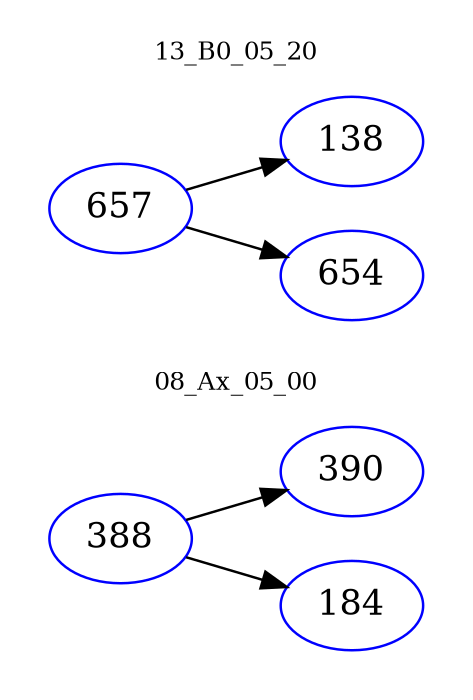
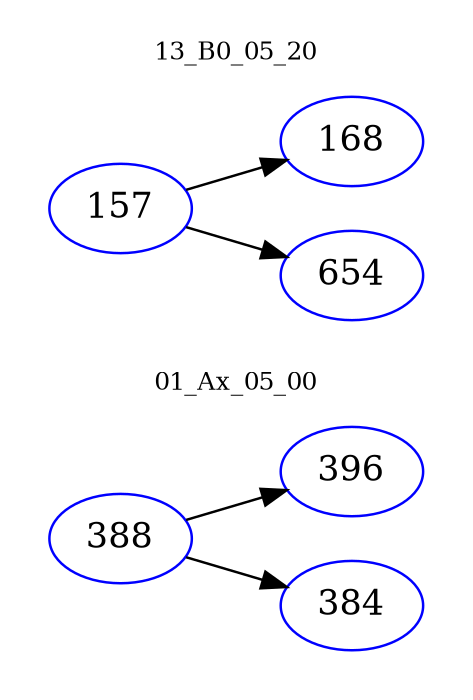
(352, 141) -> (352, 141)
(121, 208) -> (121, 208)
(236, 383) -> (236, 383)
(352, 472) -> (352, 472)
(352, 606) -> (352, 606)
